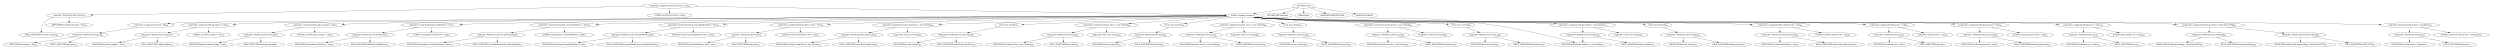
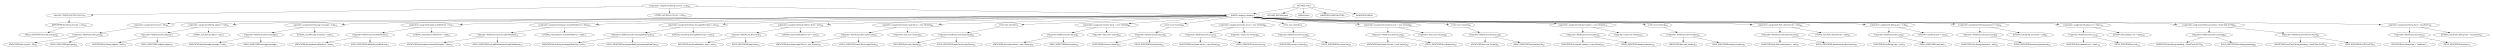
(1415, 19) -> (1314, 22)
(45, 22) -> (56, 30)
